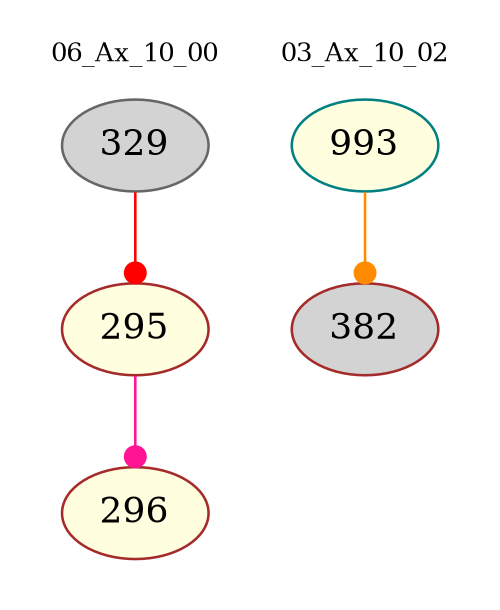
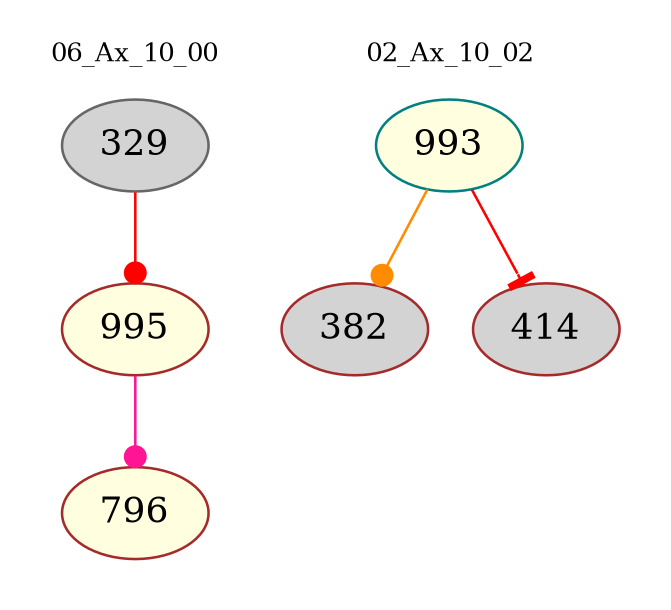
(365, 55) -> (451, 55)
(135, 329) -> (135, 329)
none -> (546, 329)
(135, 513) -> (135, 513)
